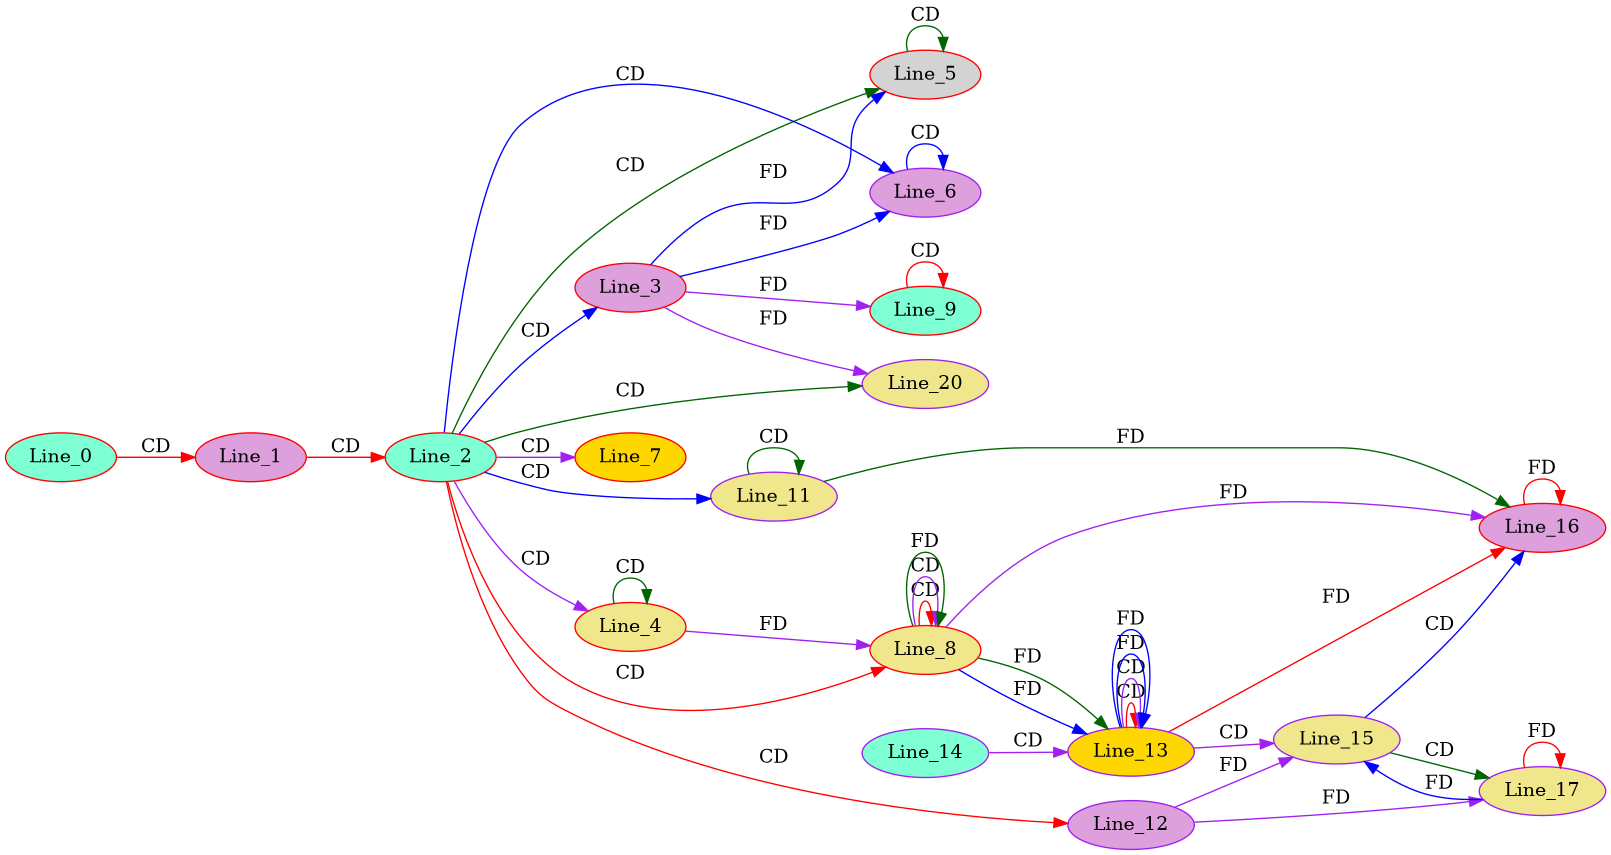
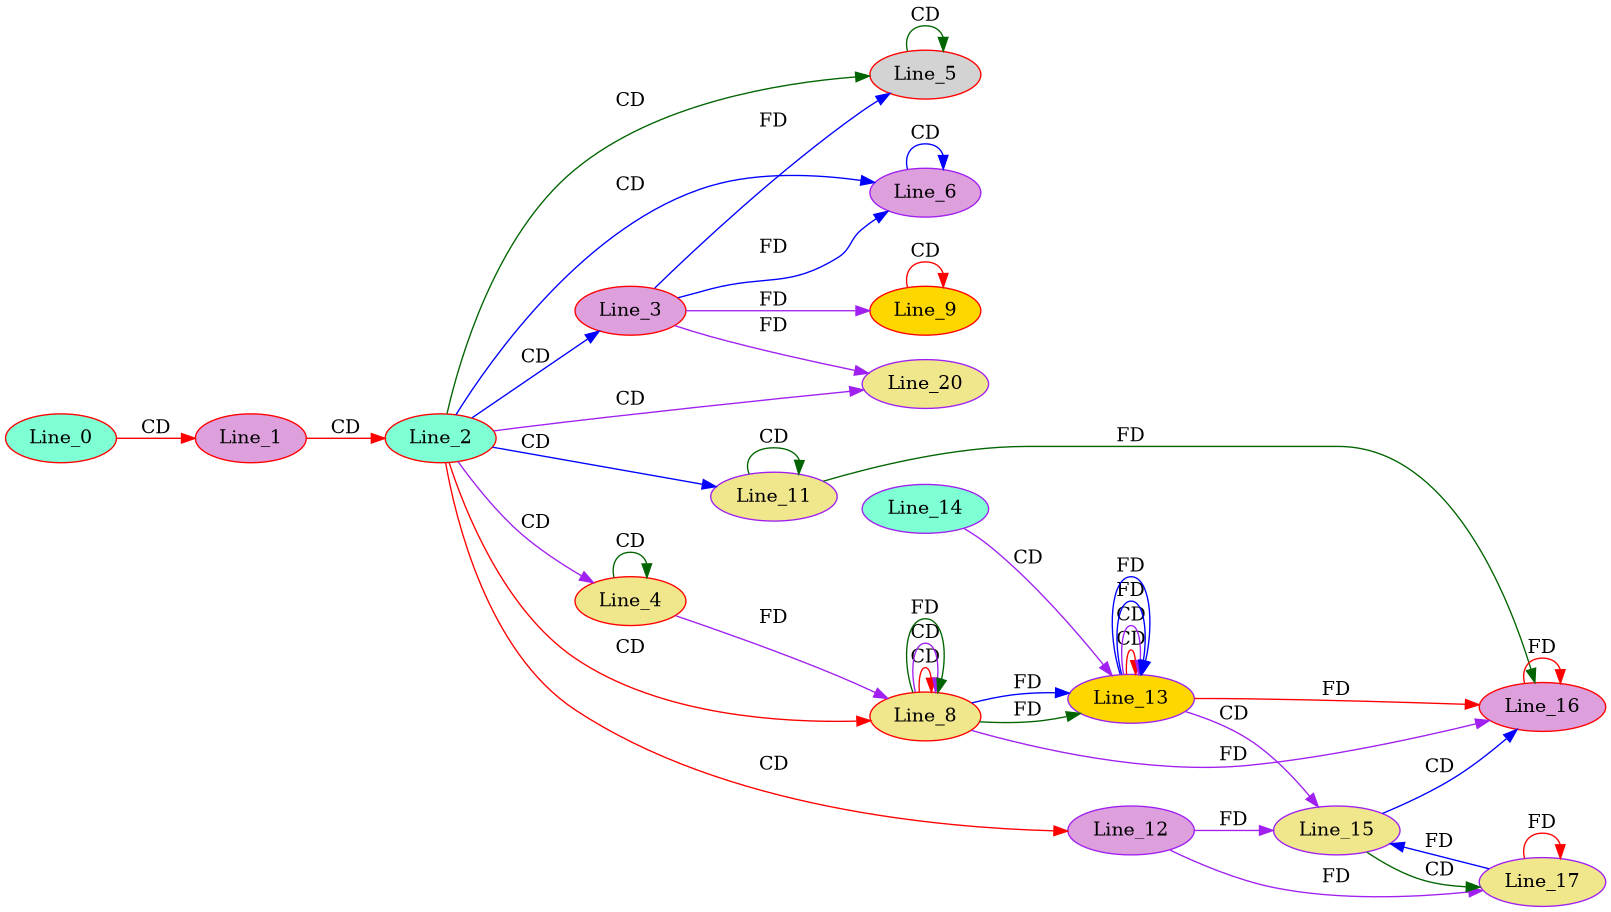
(925, 311) -> (925, 311)
(665, 404) -> (672, 410)
(630, 457) -> none
